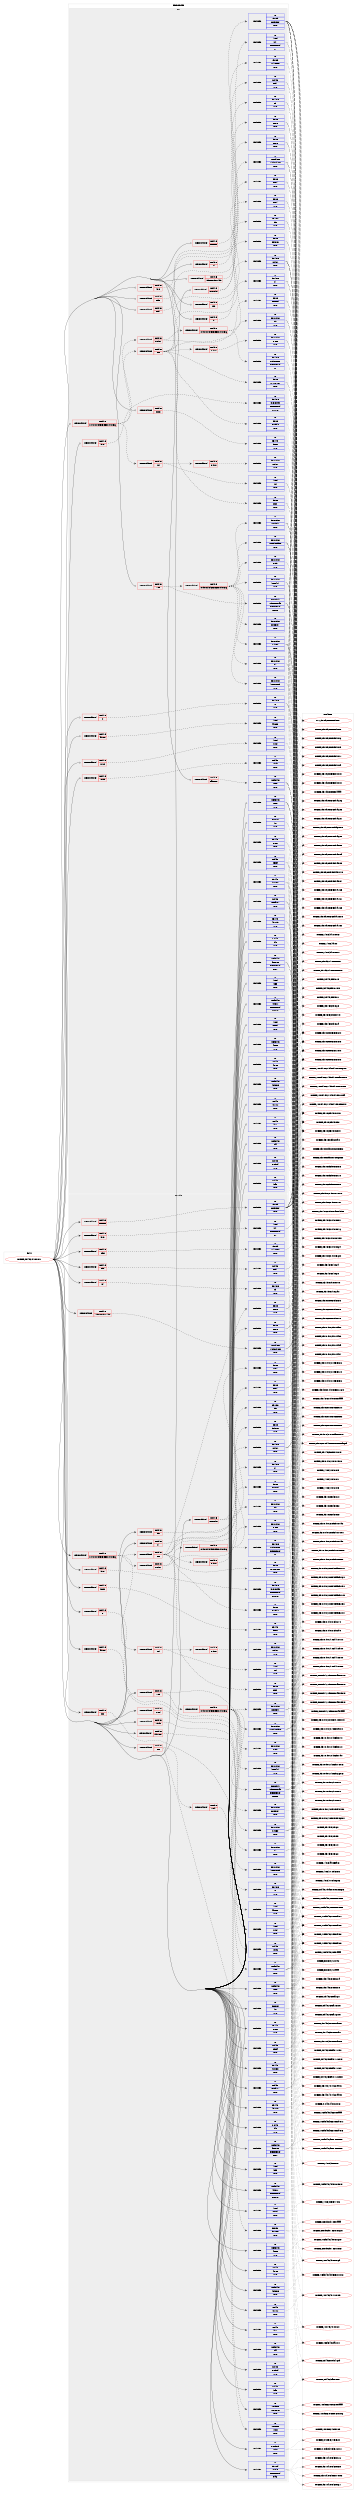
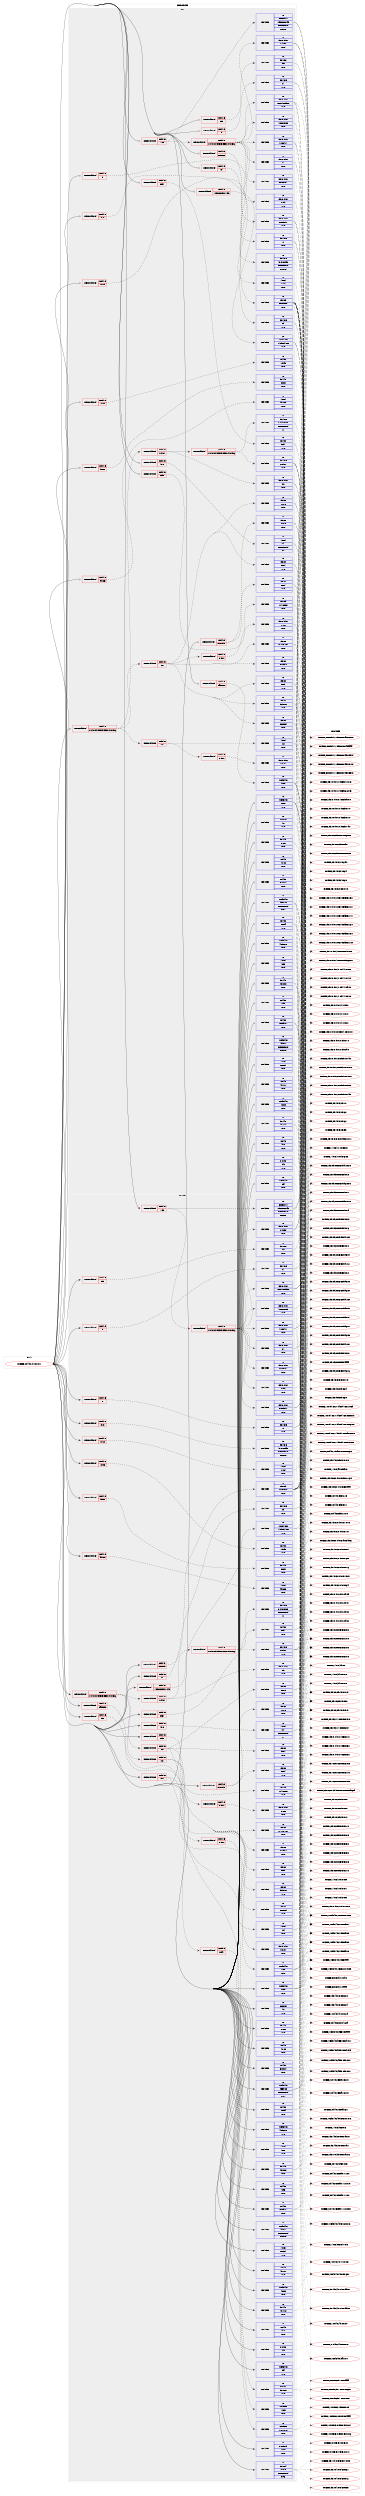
(328, 721) -> (336, 1246)
(328, 1452) -> (336, 1460)
none -> (336, 2425)
(328, 2429) -> (336, 2407)
